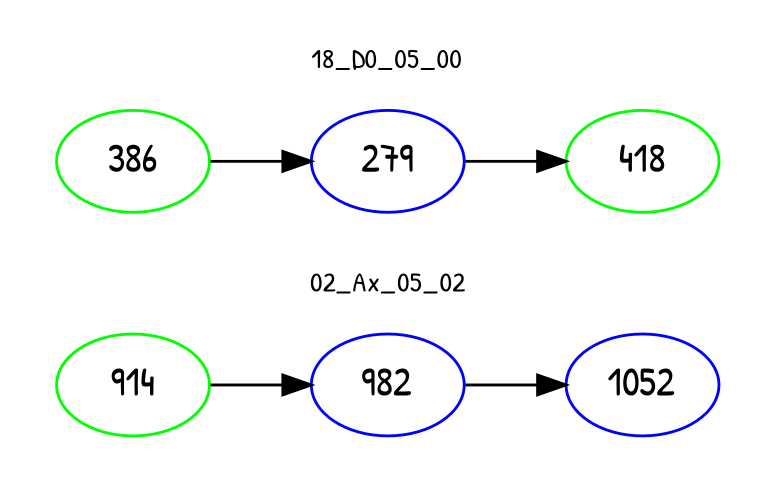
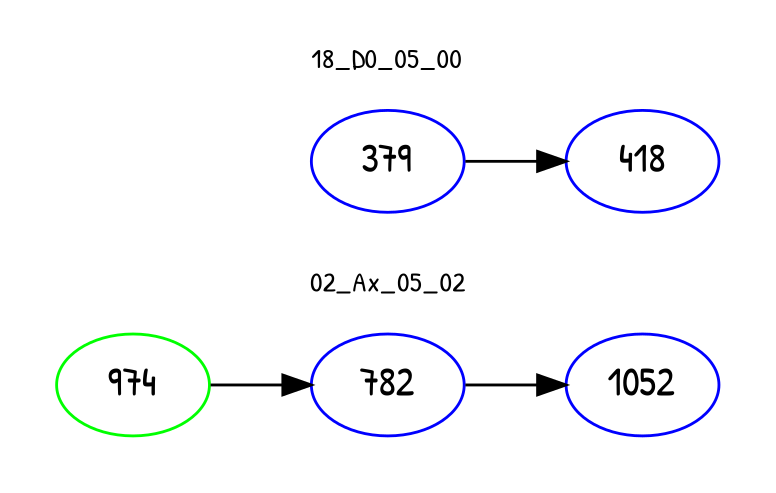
(133, 161) -> none
(388, 161) -> (388, 161)
(643, 161) -> (643, 161)
(133, 385) -> (133, 385)
(388, 385) -> (388, 385)
